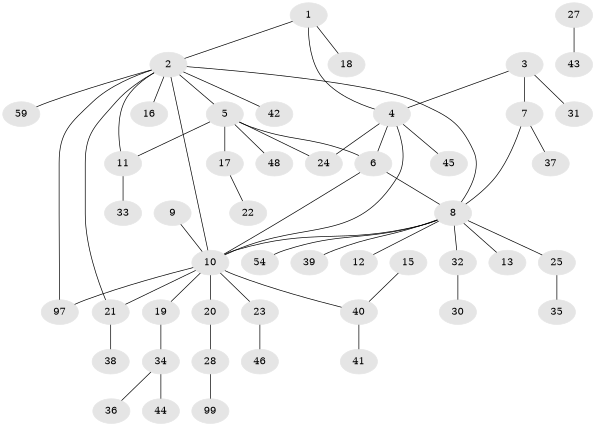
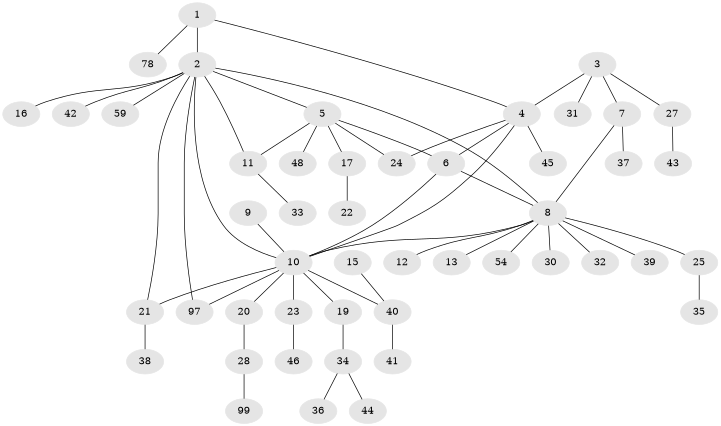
(346, 65) -> (148, 65)
none -> (635, 89)
(458, 287) -> (549, 238)
